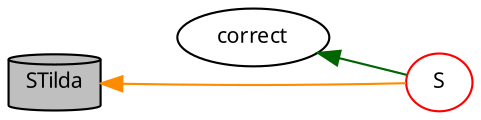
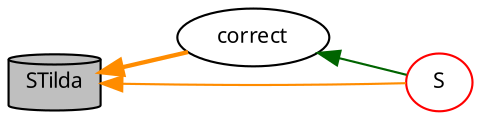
none -> (155, 60)
